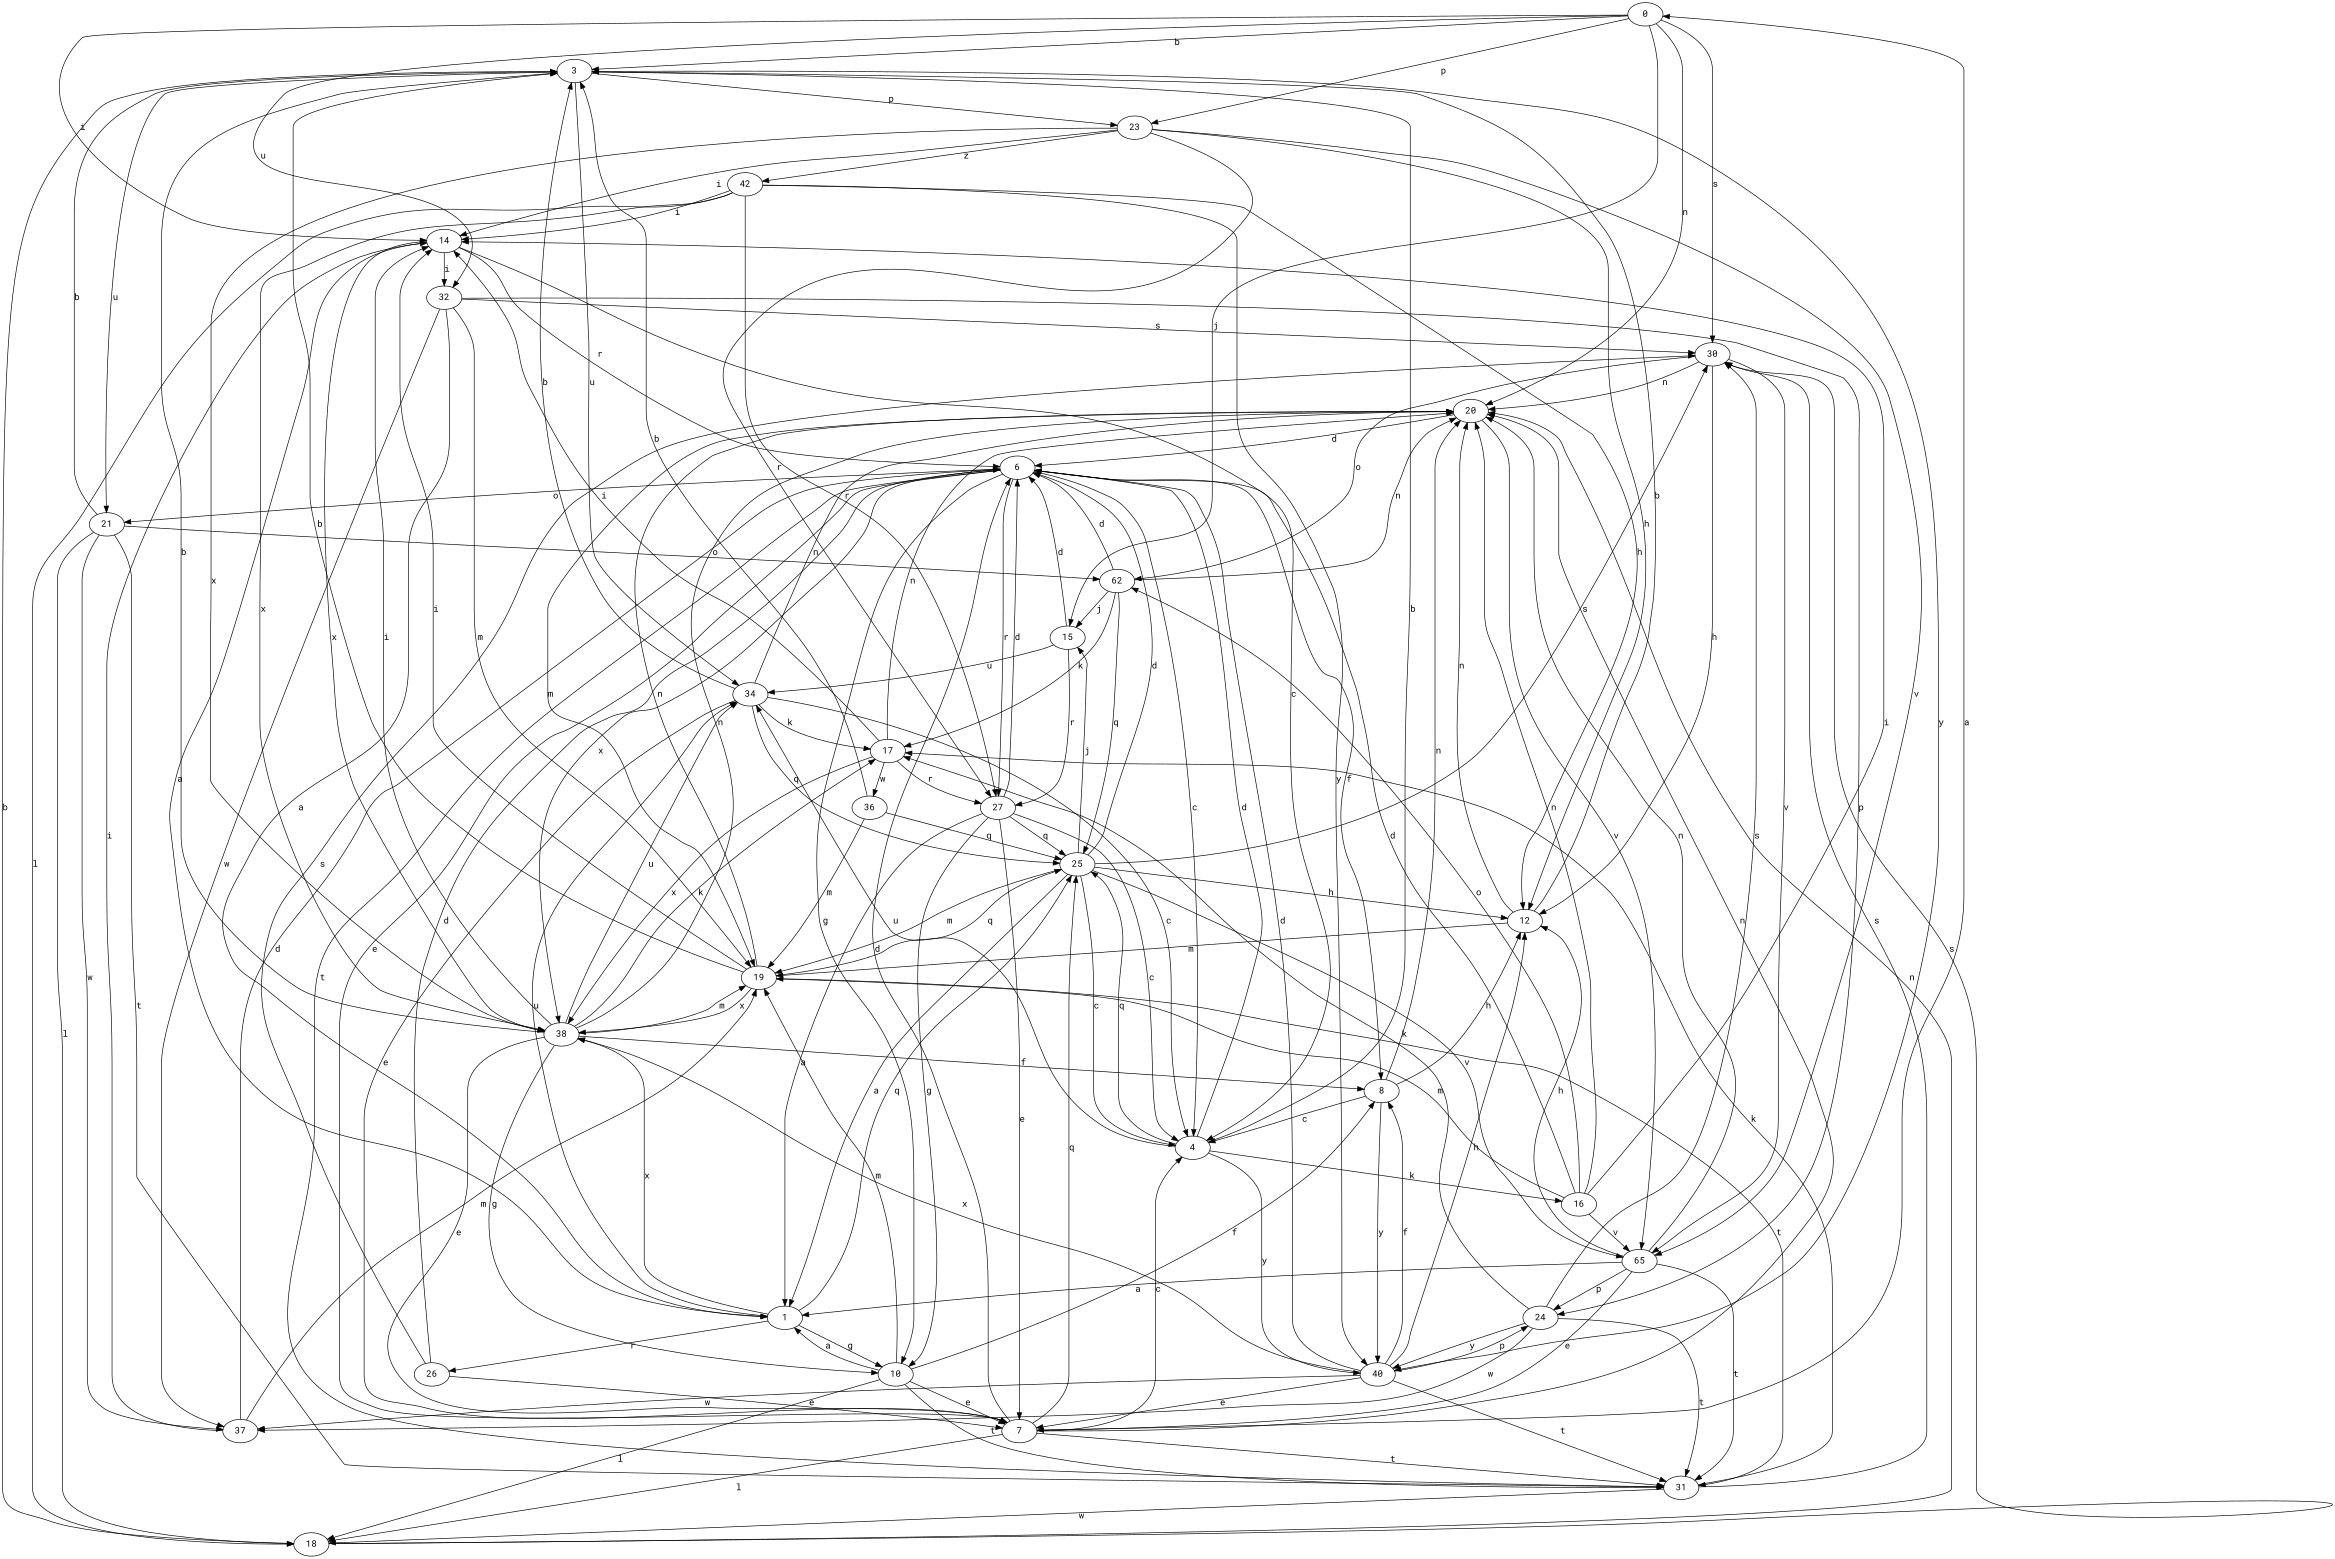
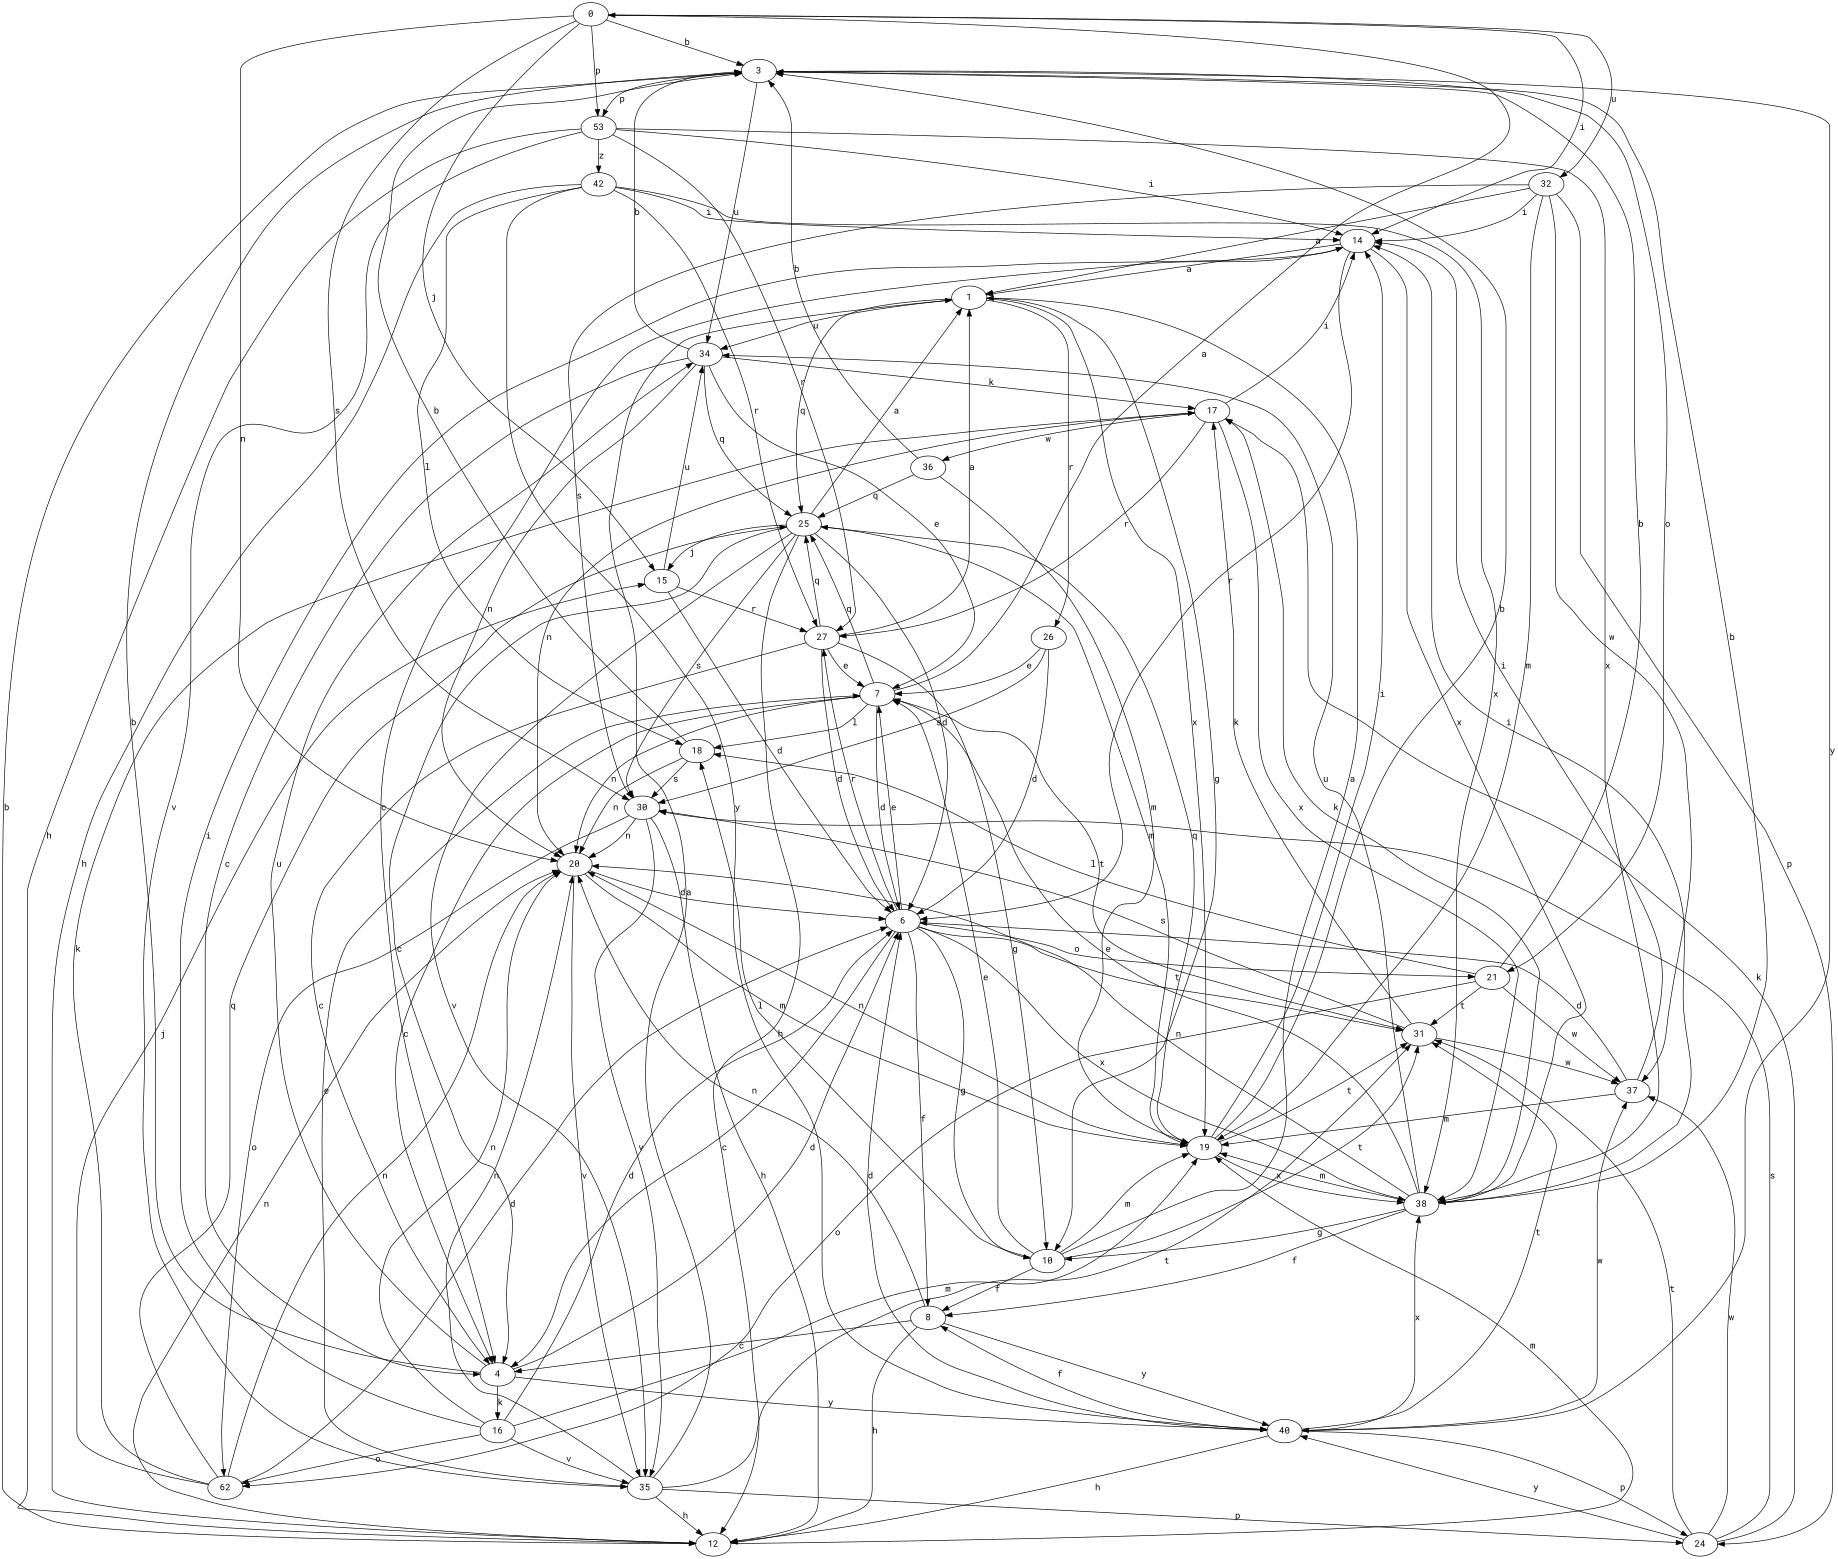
(1135, 128) -> (599, 128)
(444, 266) -> (1465, 232)
(116, 298) -> (1668, 524)
(1118, 1022) -> none
(644, 1204) -> (1187, 669)
(1640, 1261) -> (645, 1488)
(1202, 1402) -> none
(1000, 1516) -> (1525, 1057)
